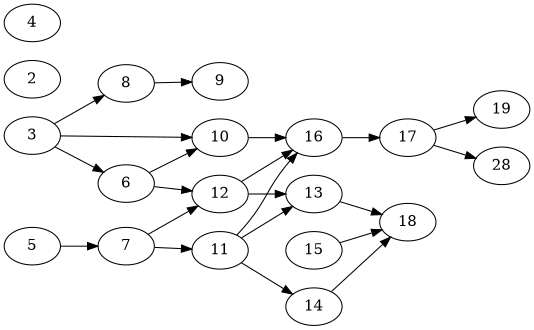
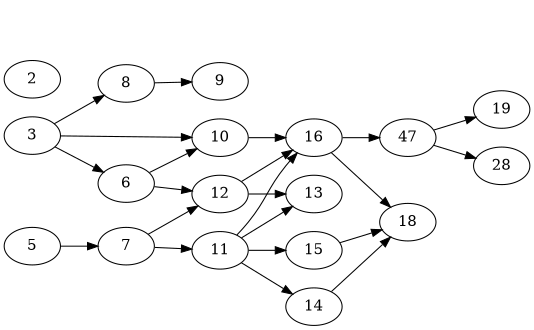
(32, 23) -> none
(408, 138) -> (408, 138)
(356, 207) -> (357, 176)
none -> (262, 250)
